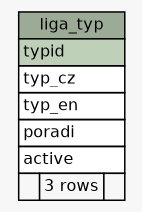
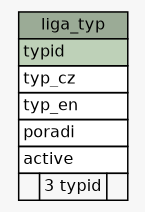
(72, 186) -> (73, 186)
